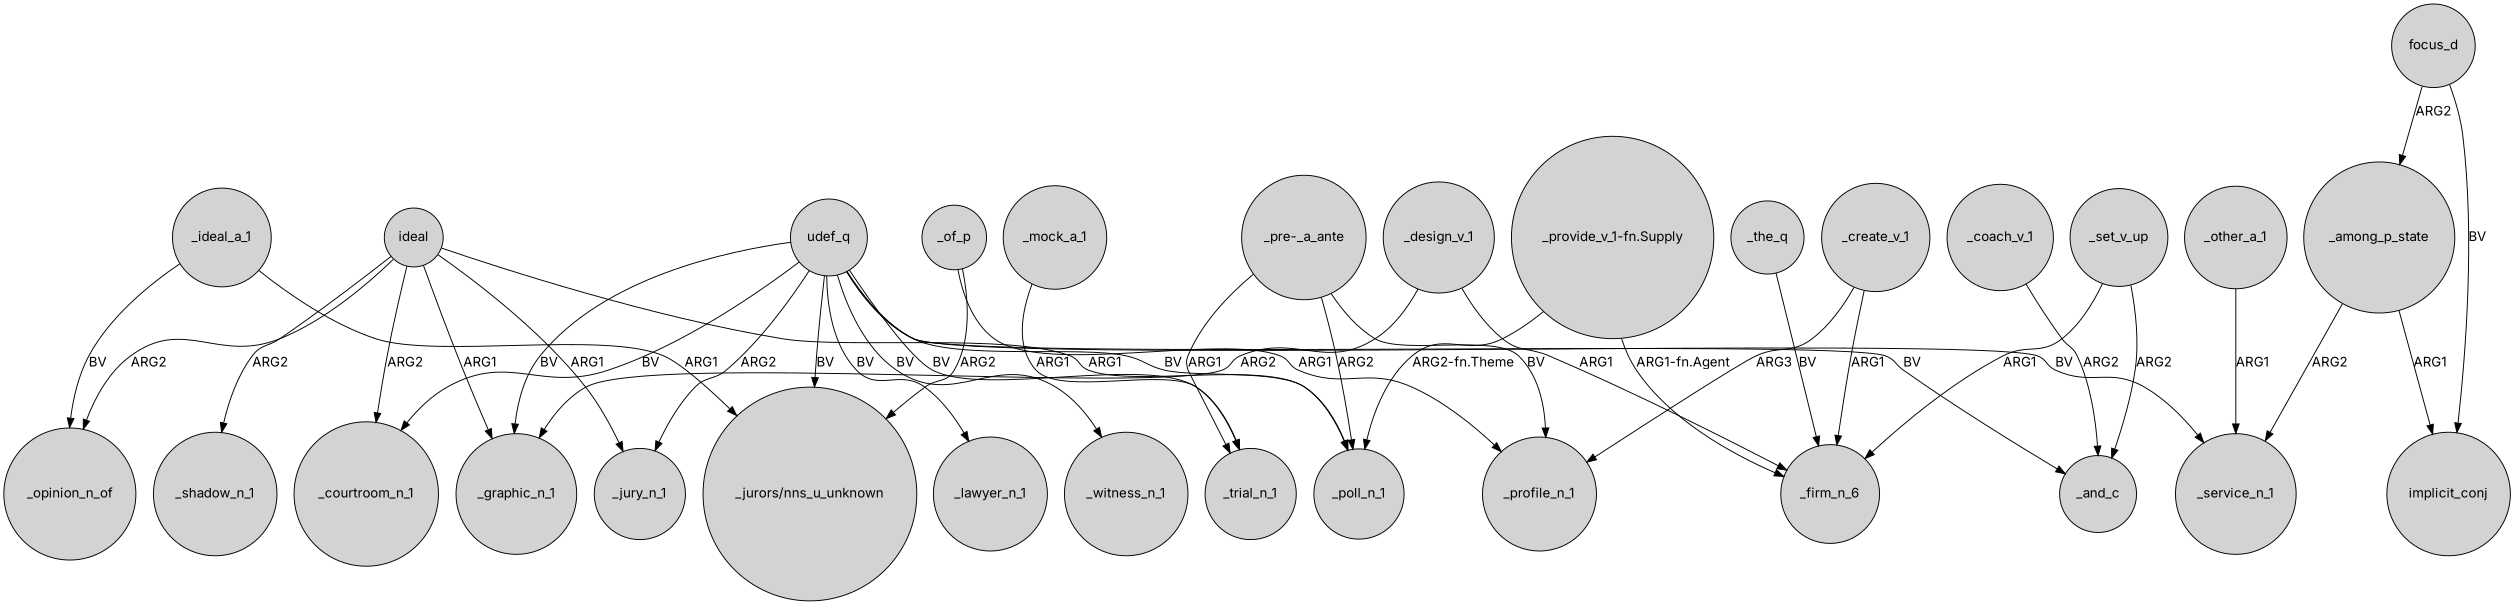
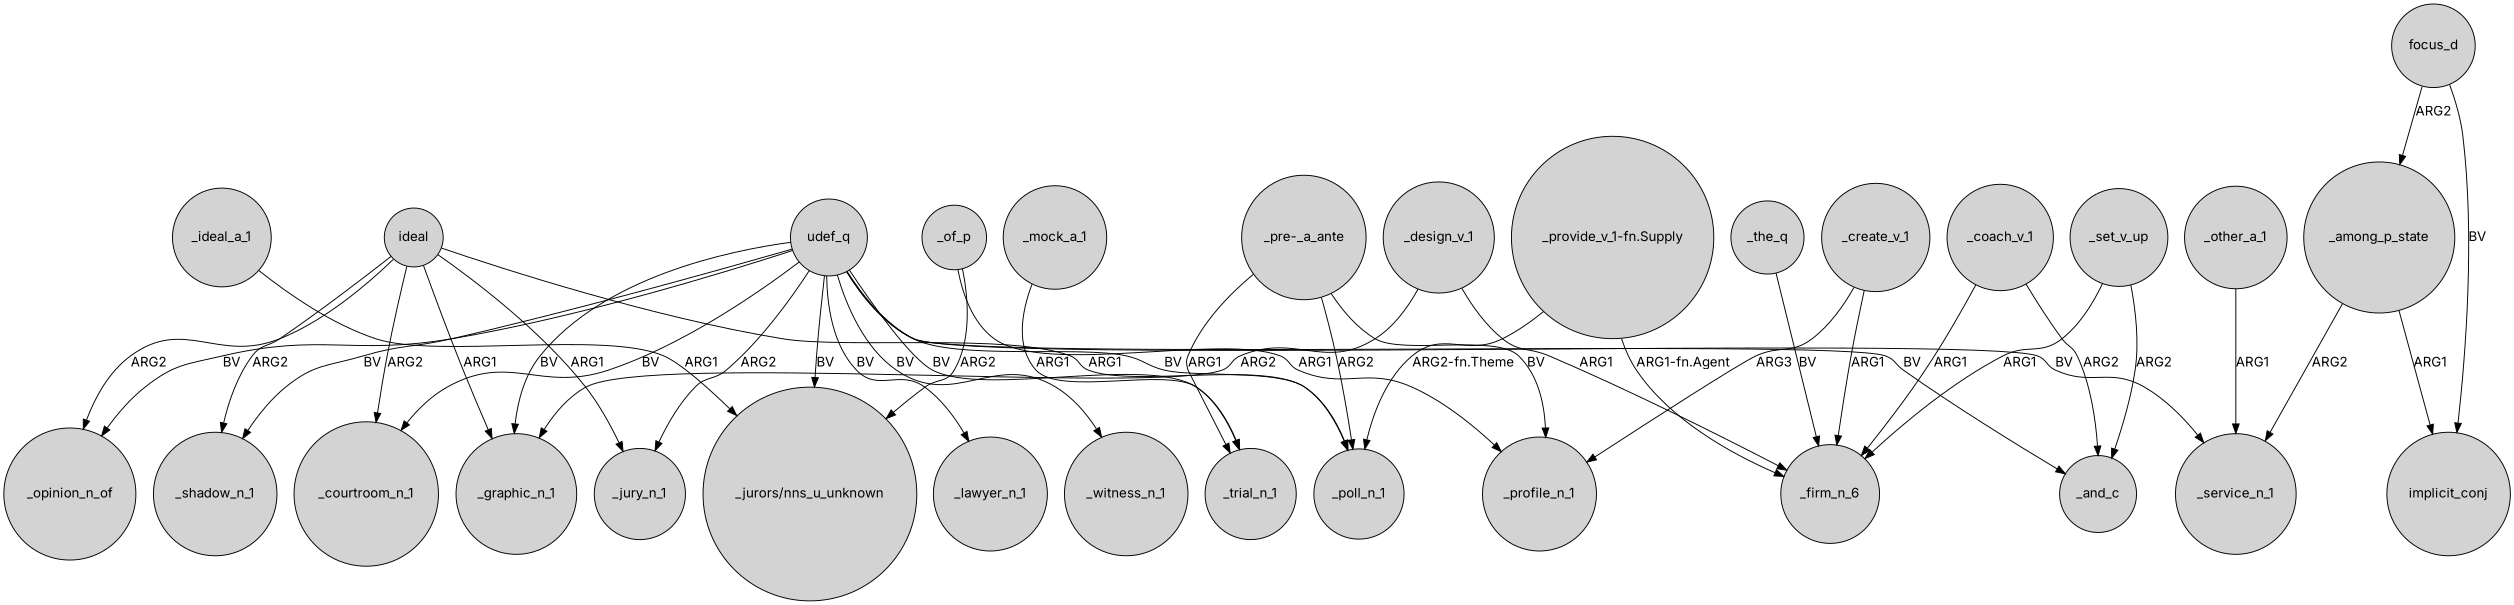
(107, 329) -> (371, 345)
none -> (381, 351)
none -> (1926, 369)
